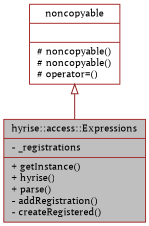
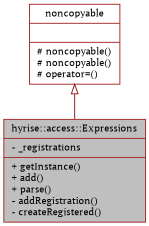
(33, 178) -> (28, 178)
